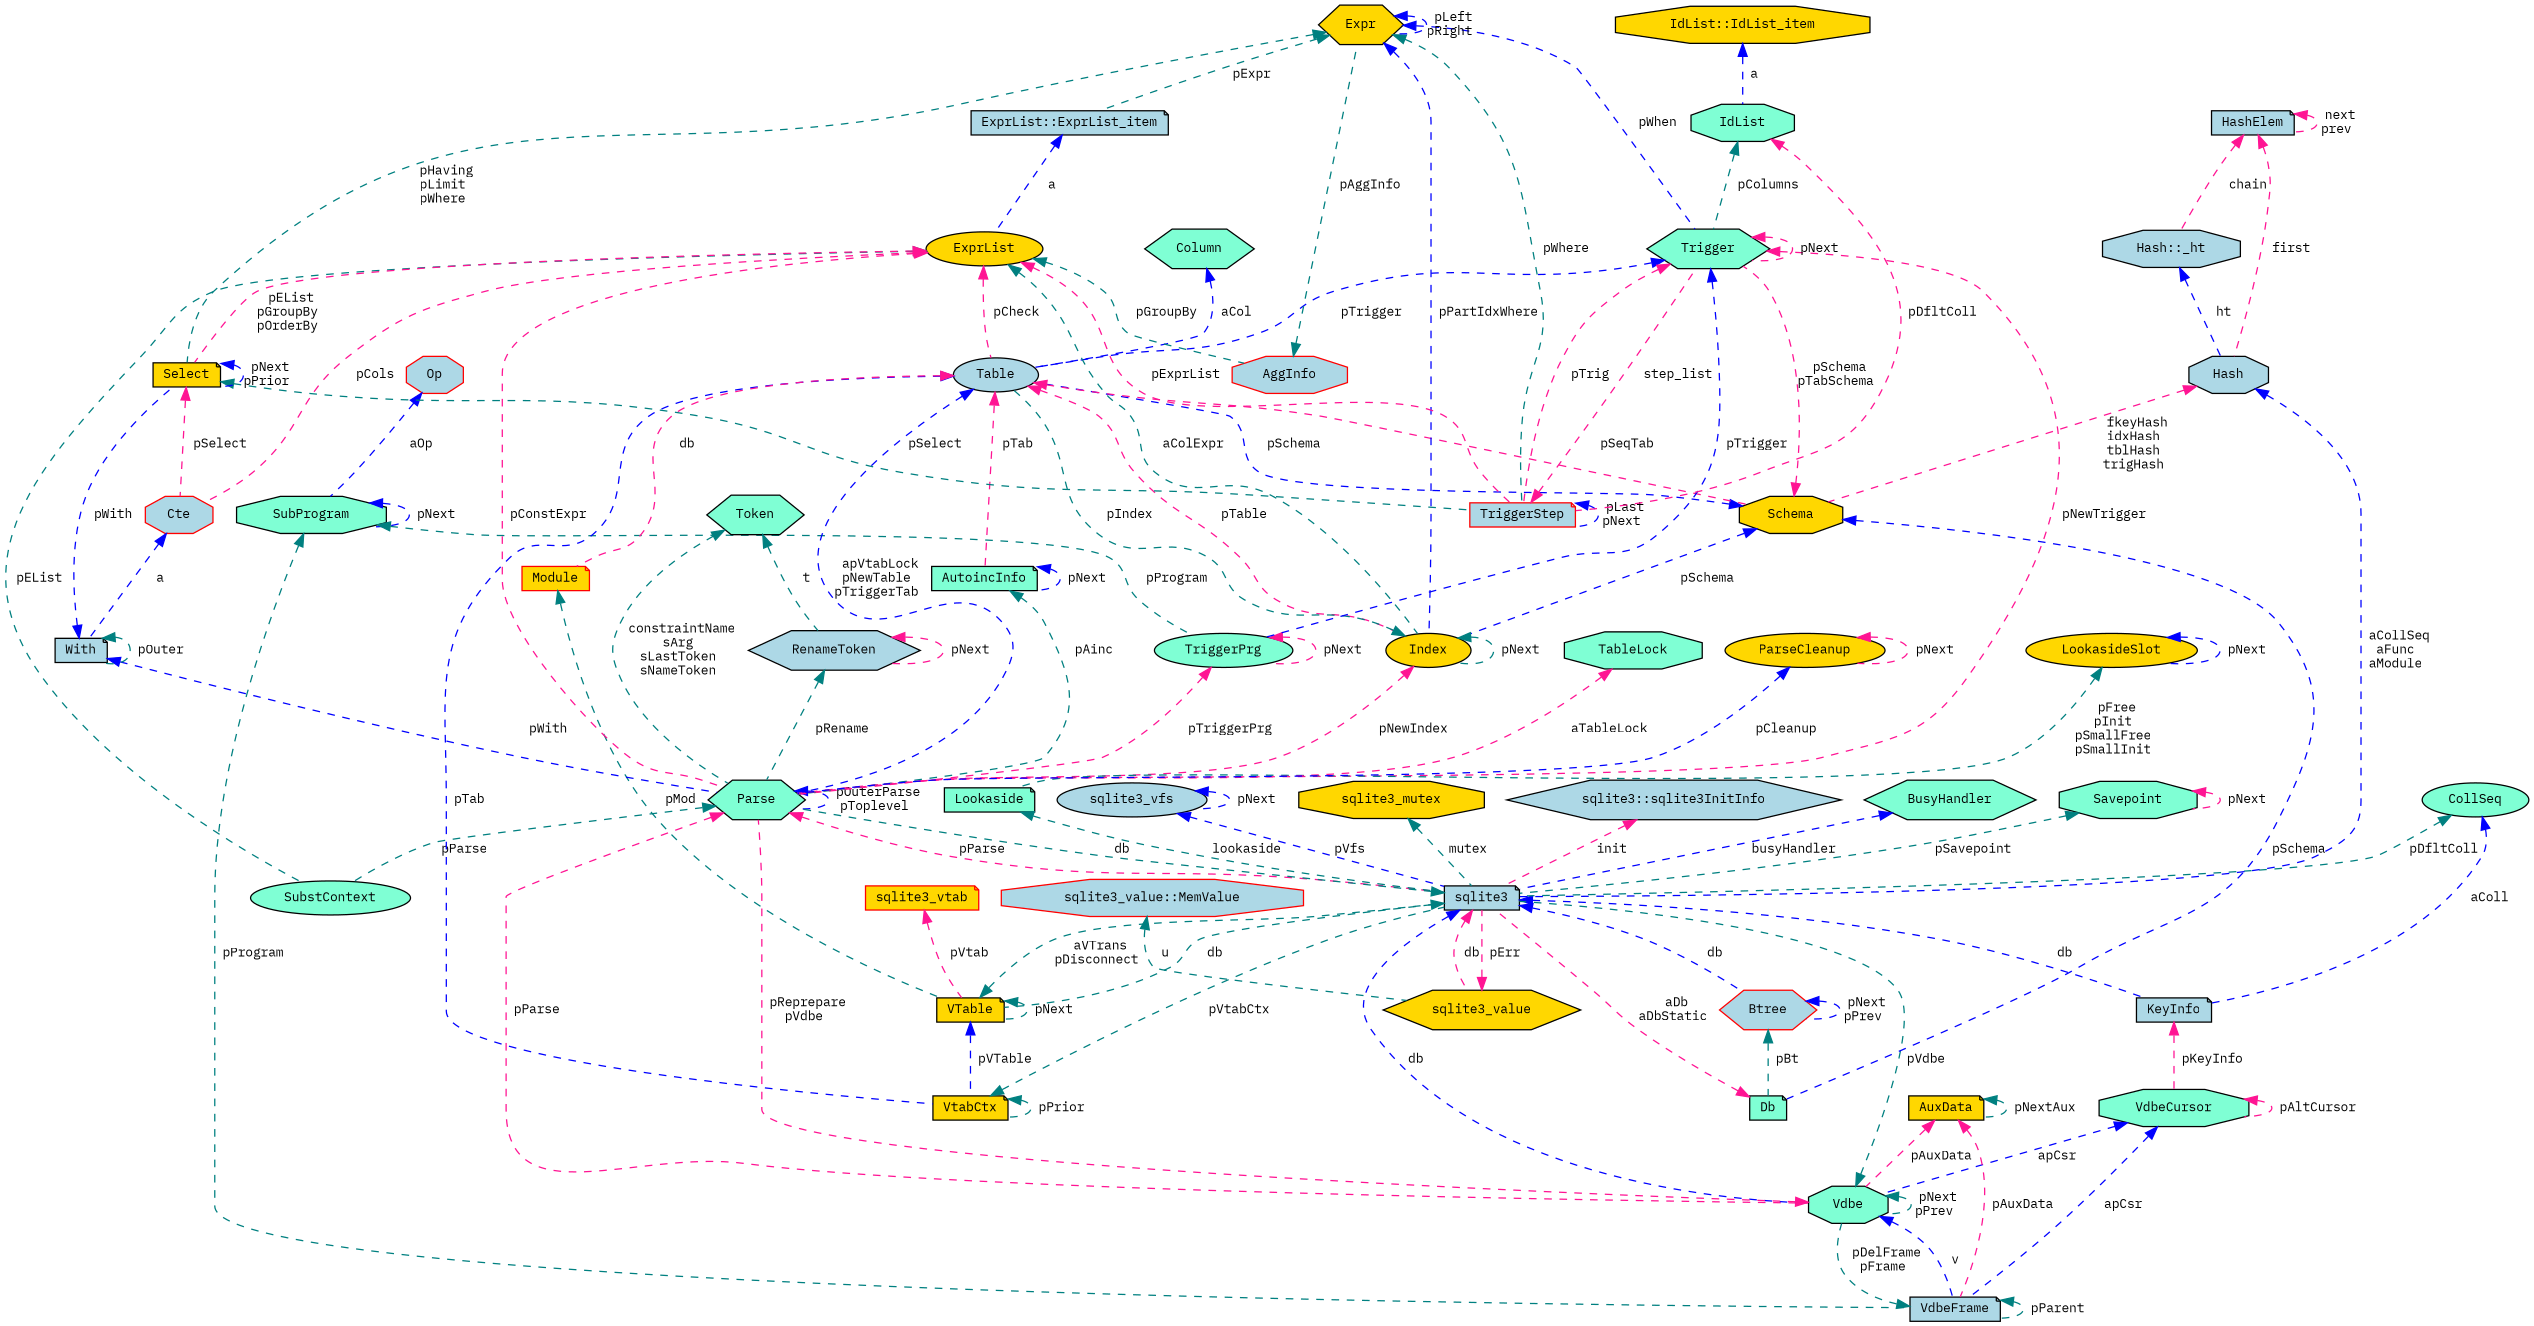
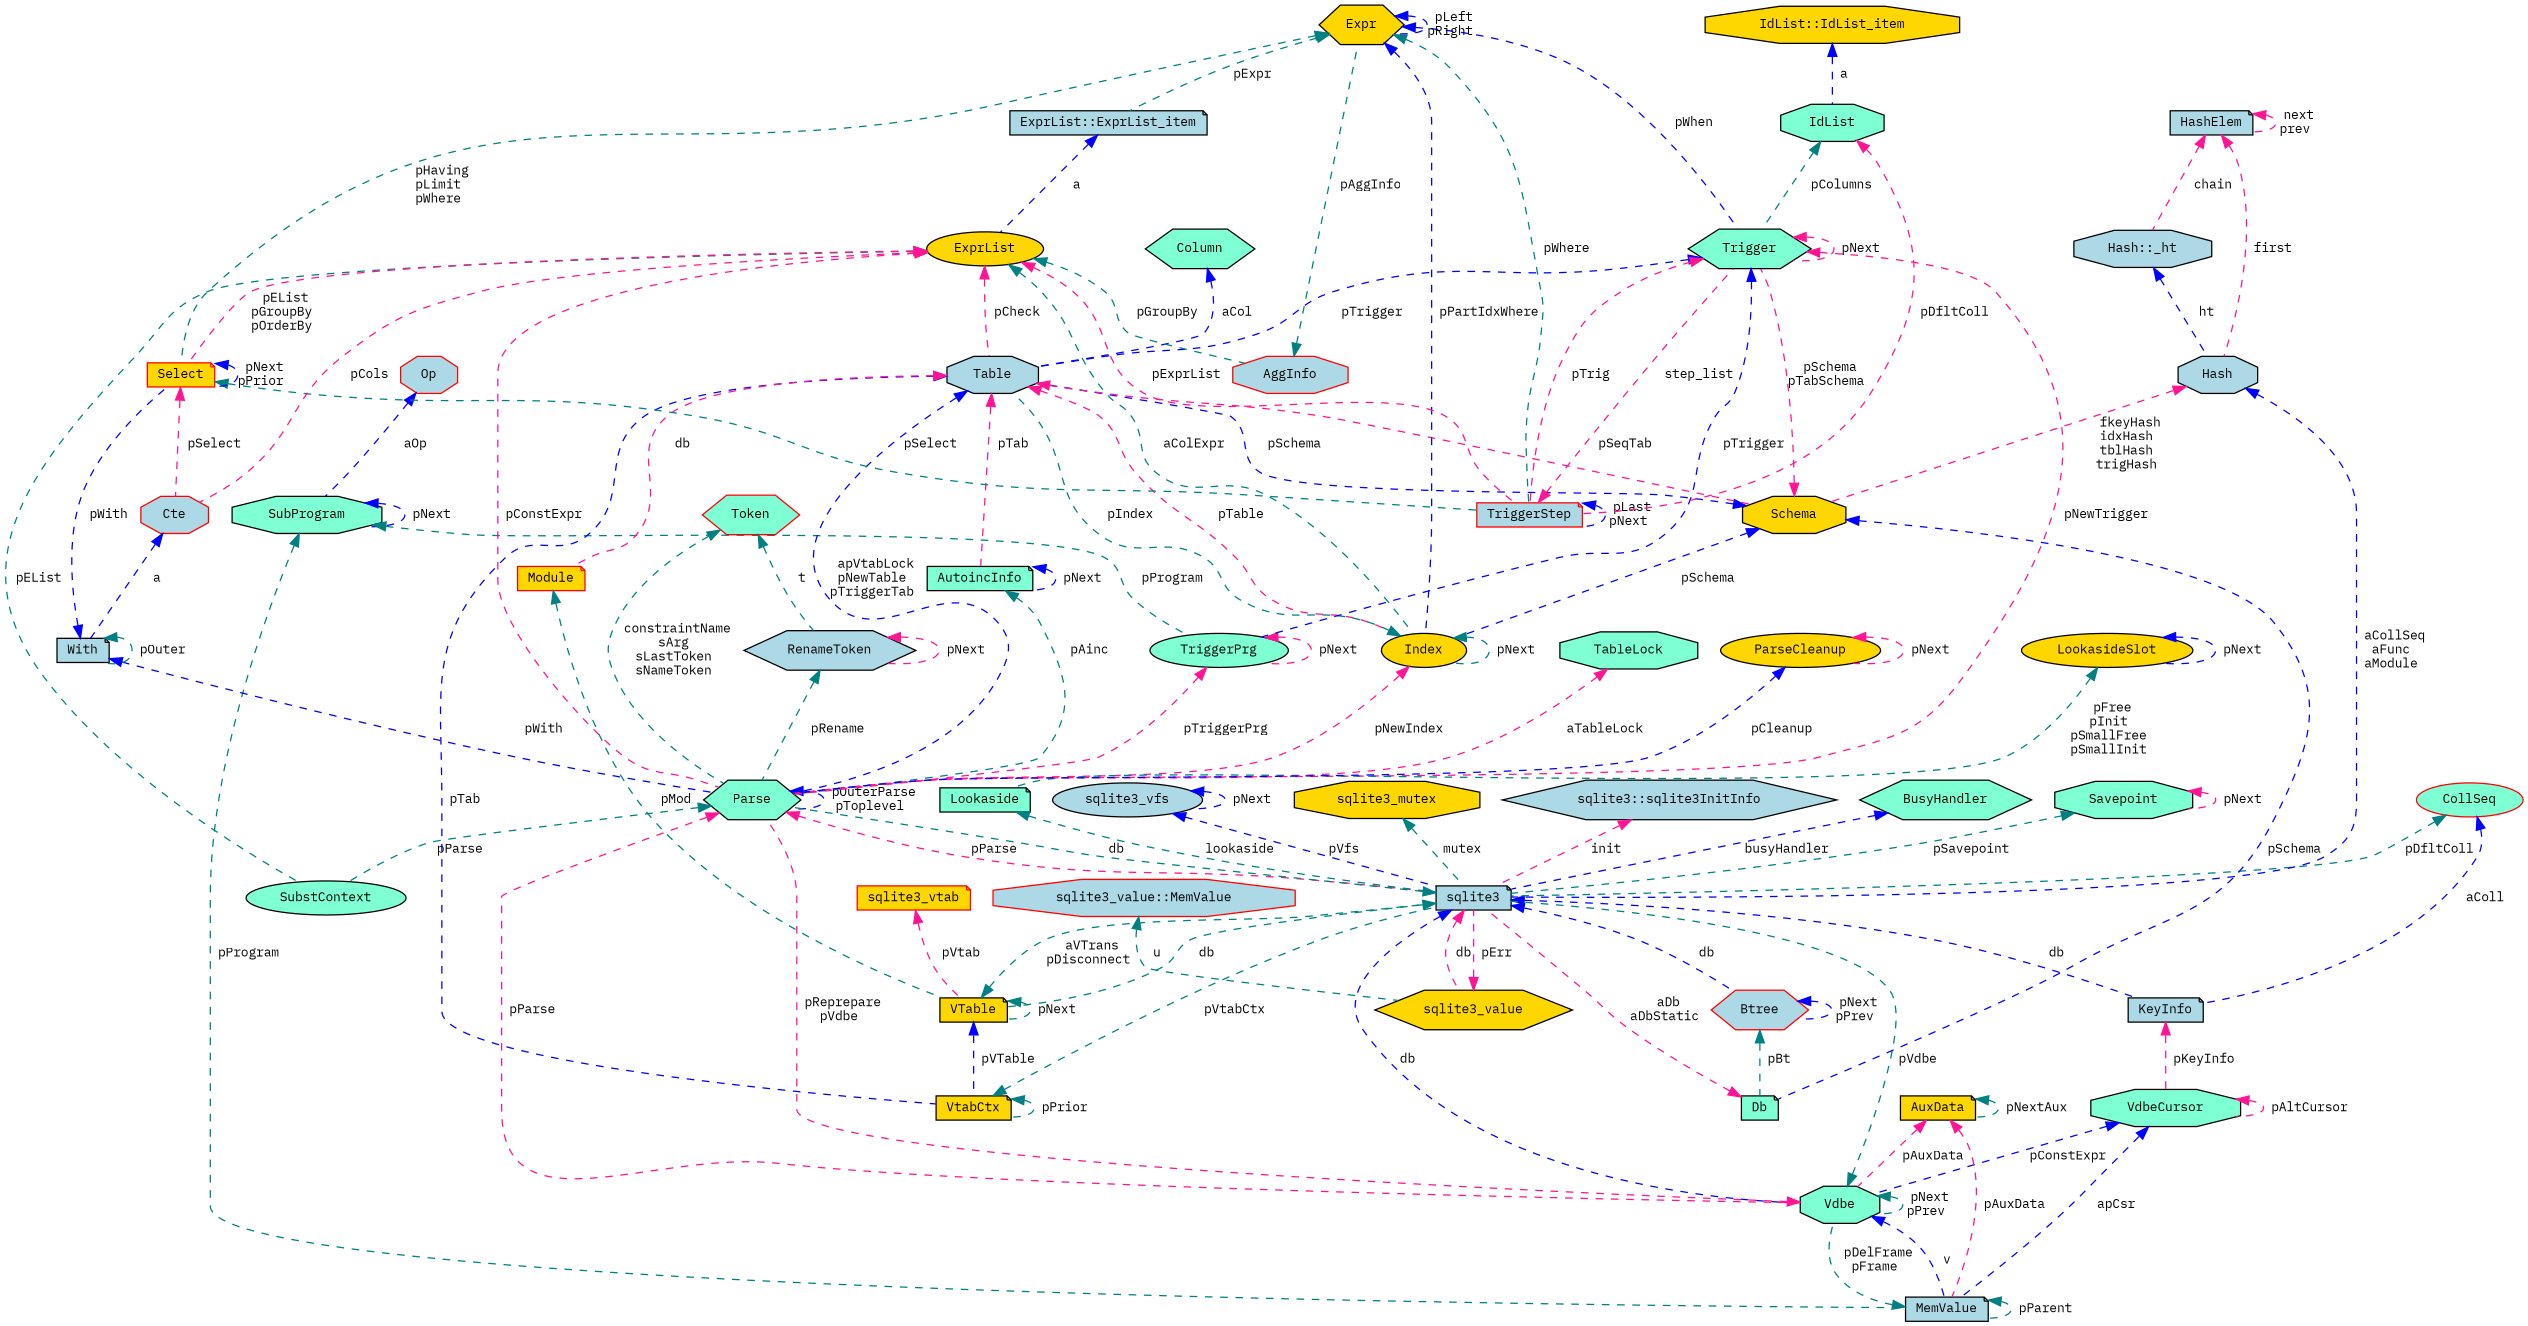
(187, 375) -> (181, 375)
(996, 375) -> (993, 375)
(755, 515) -> (751, 515)
(2475, 800) -> (2470, 800)
(2054, 1156) -> (2065, 1156)
(1955, 1309) -> (1947, 1309)
